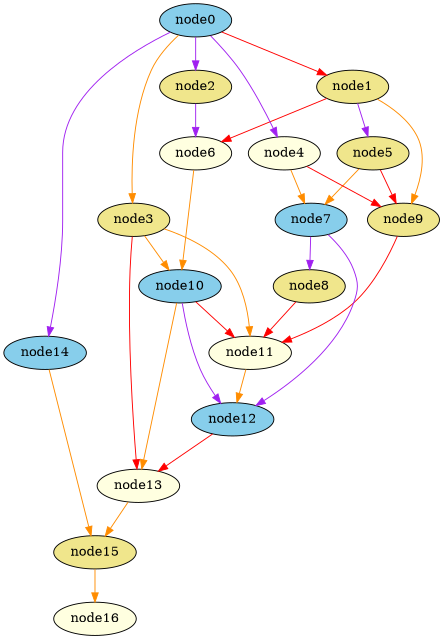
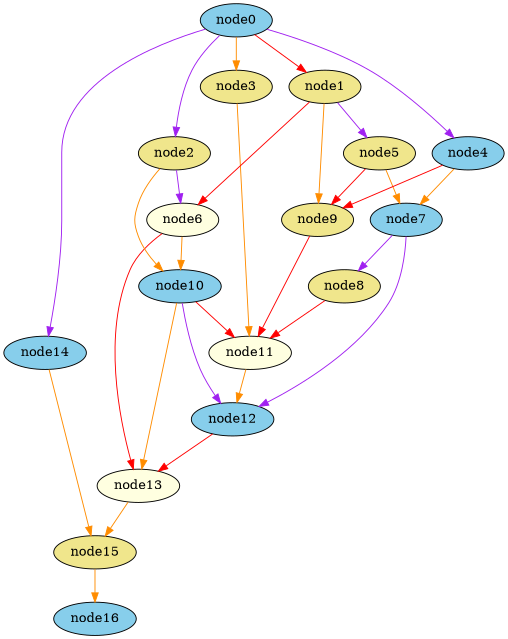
(284, 153) -> (468, 153)
(154, 249) -> (135, 216)
(130, 348) -> (116, 340)
(95, 619) -> (95, 619)
